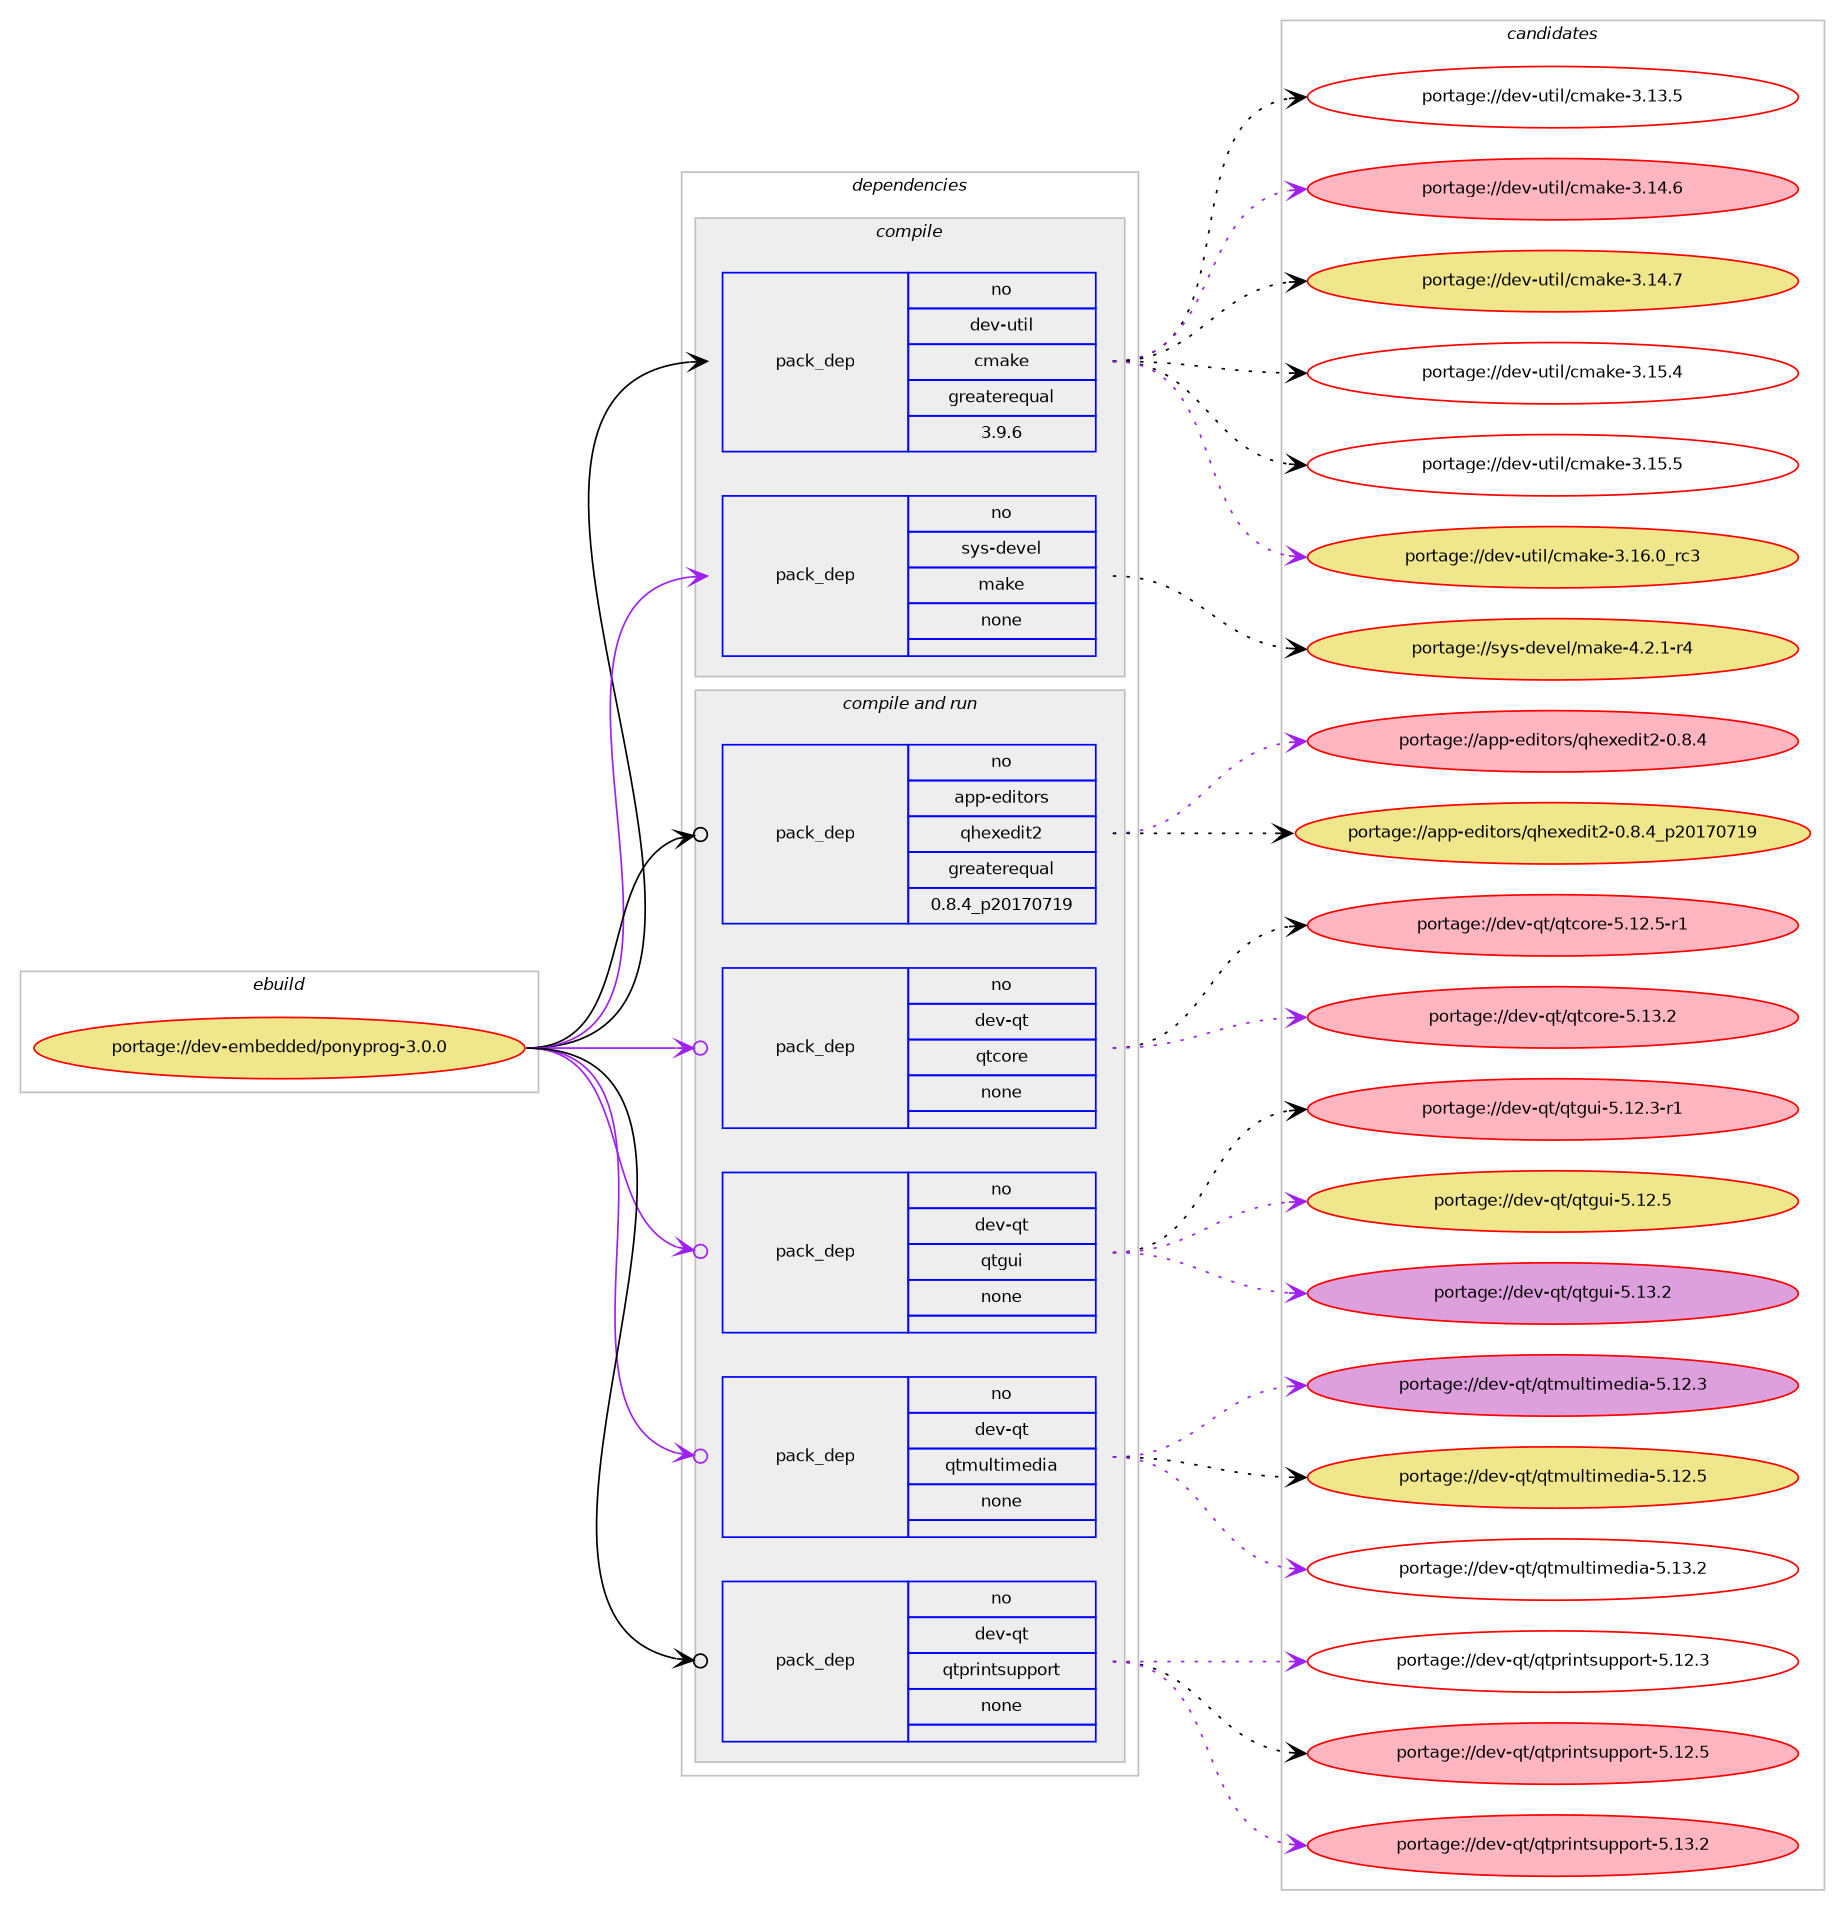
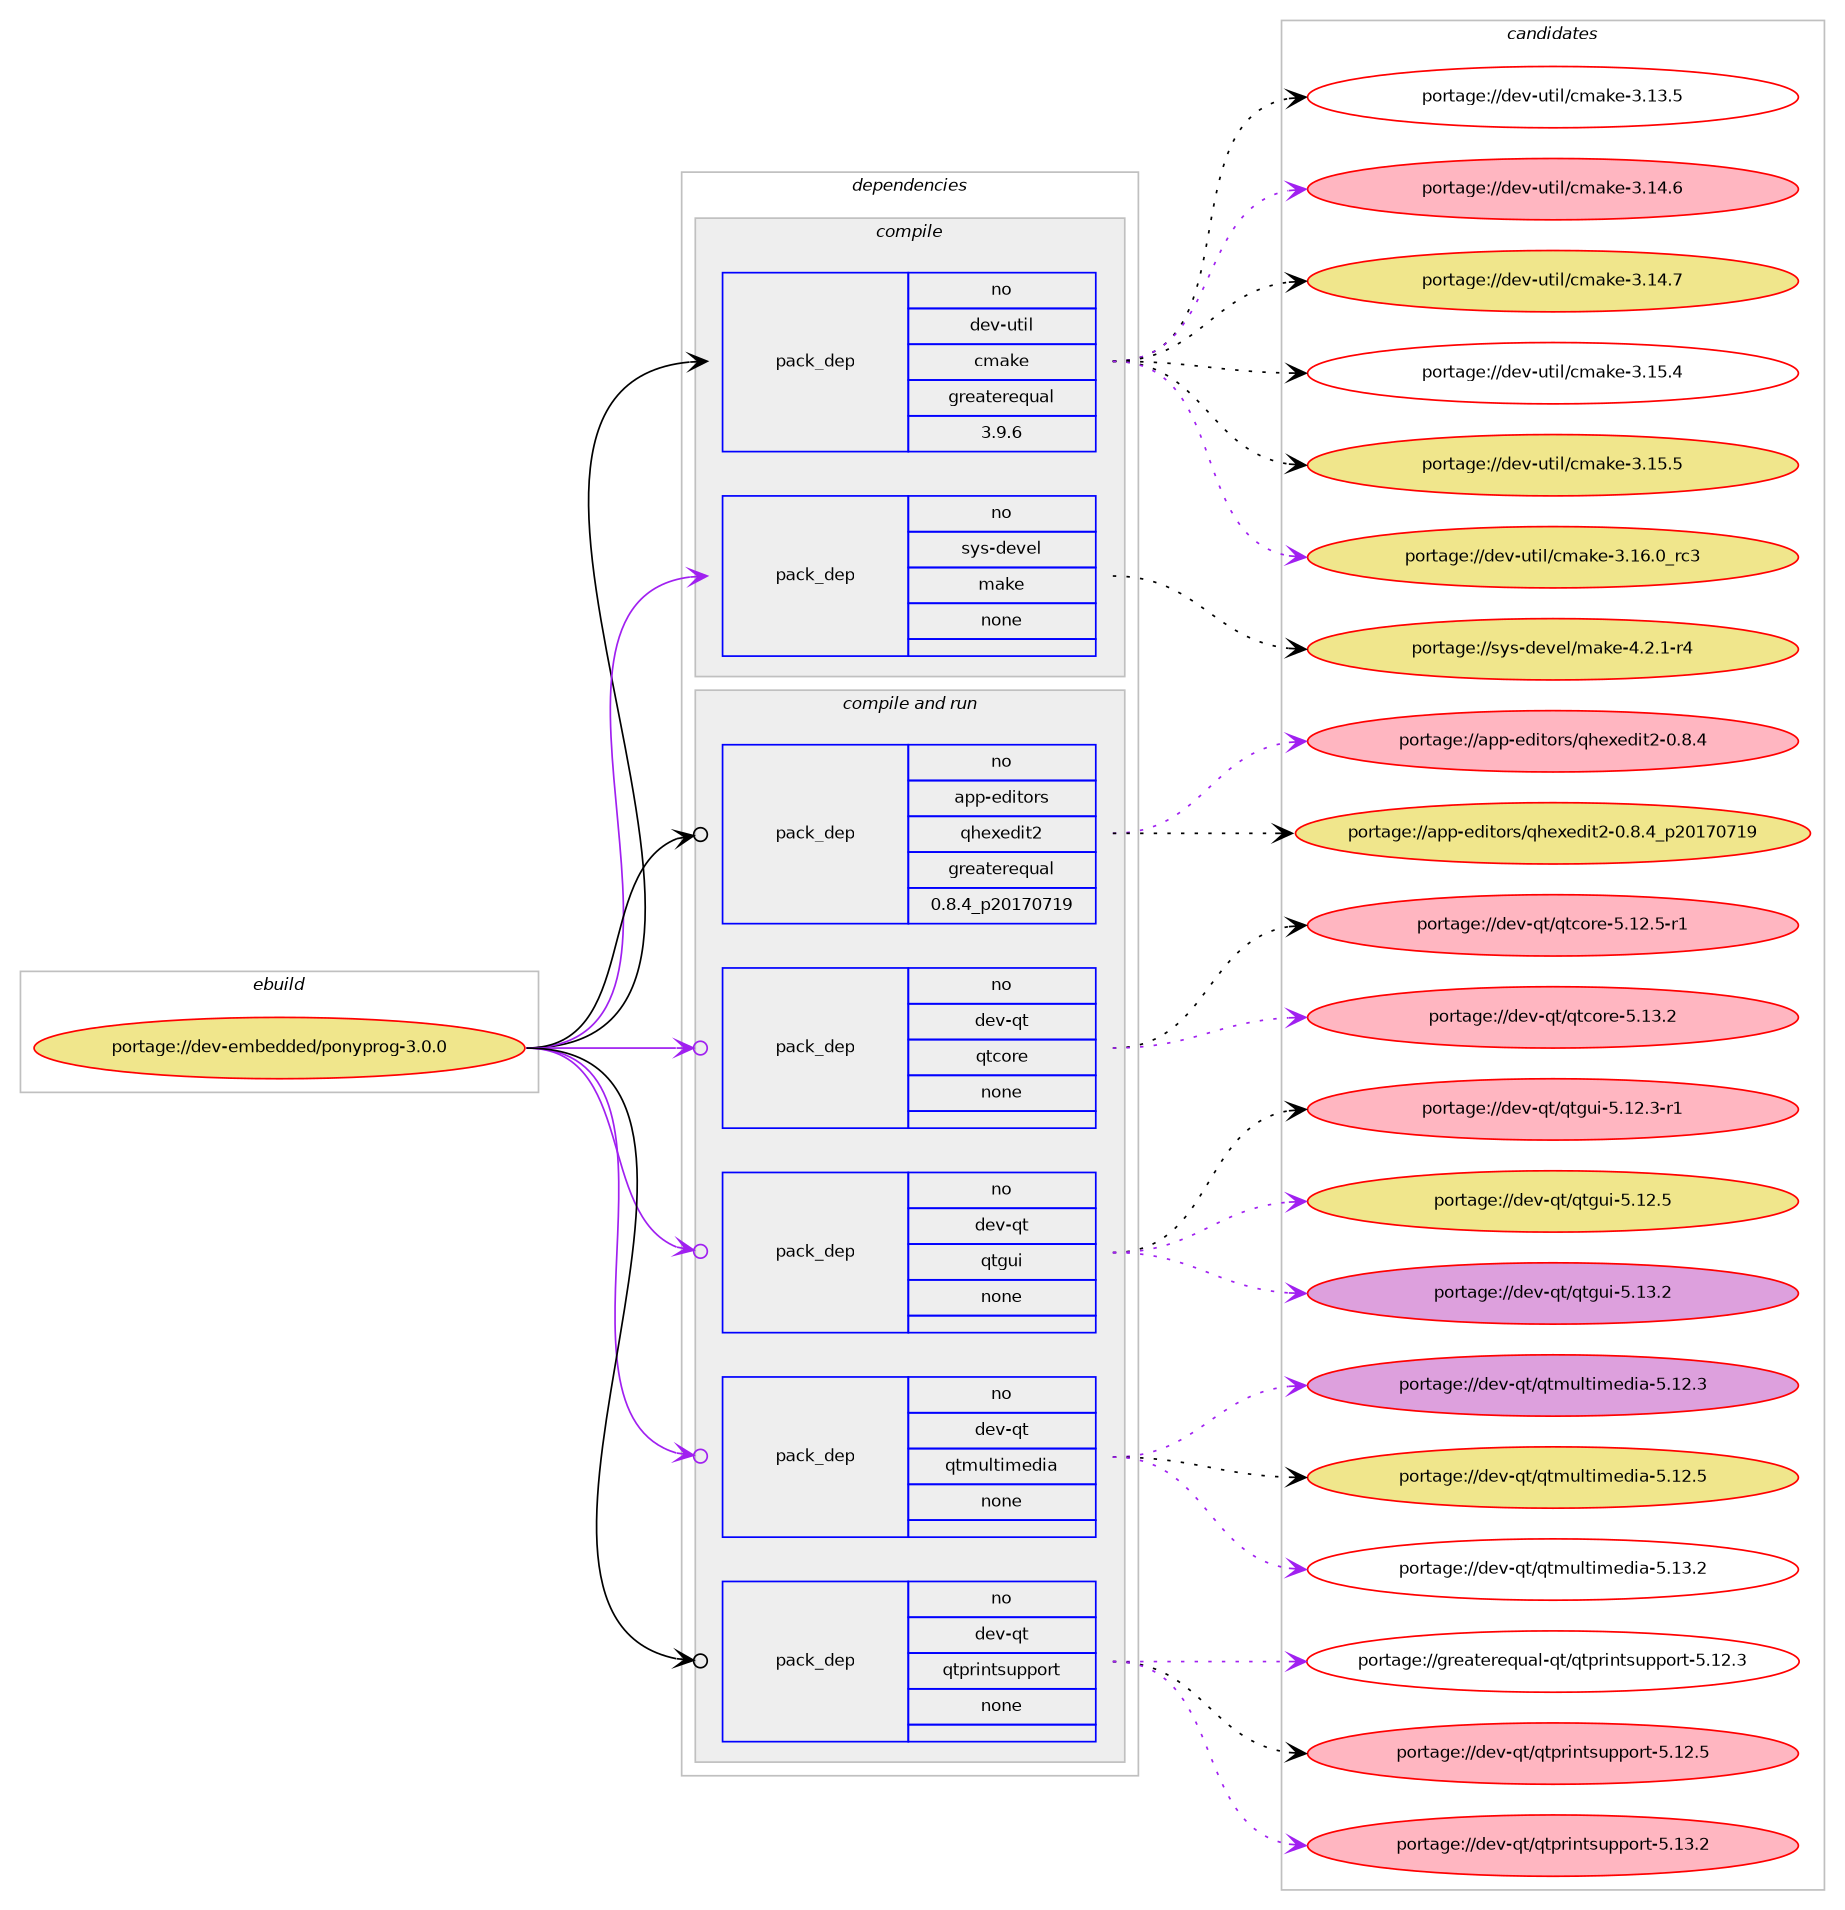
(1553, 465) -> (1553, 465)
(1553, 1662) -> (1553, 1662)
